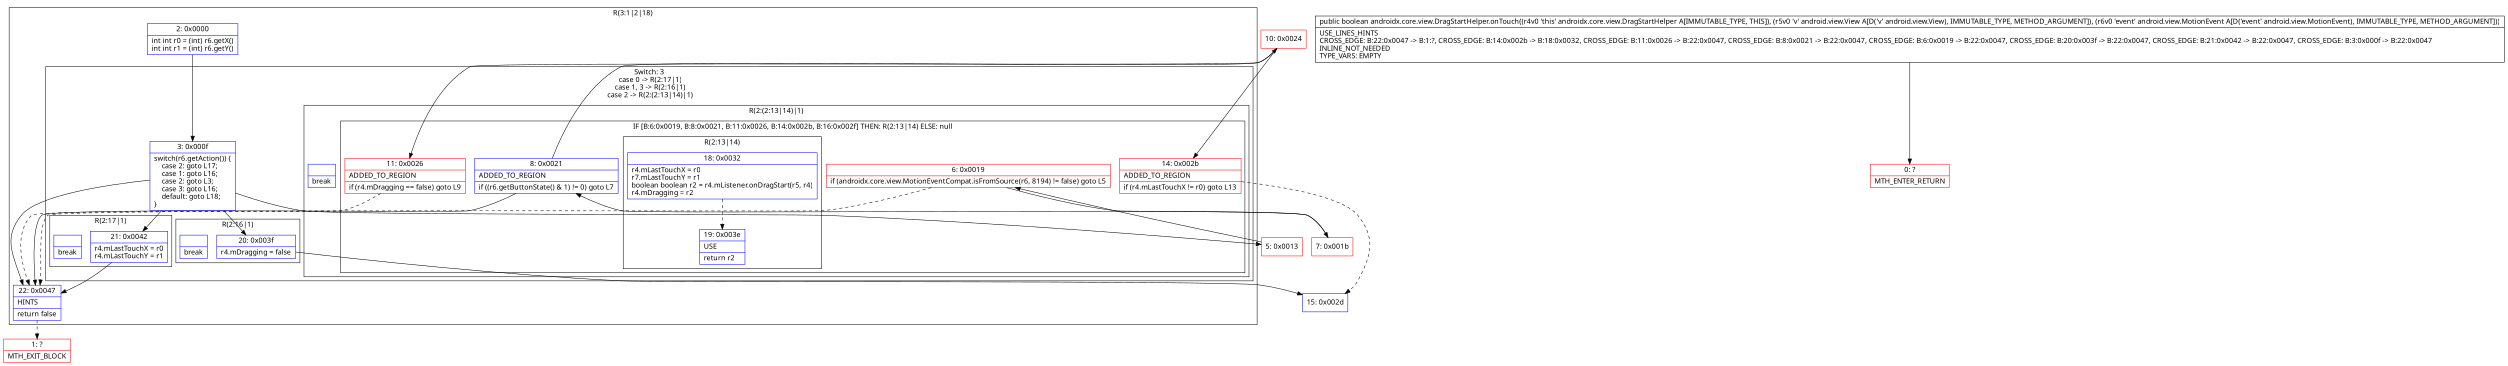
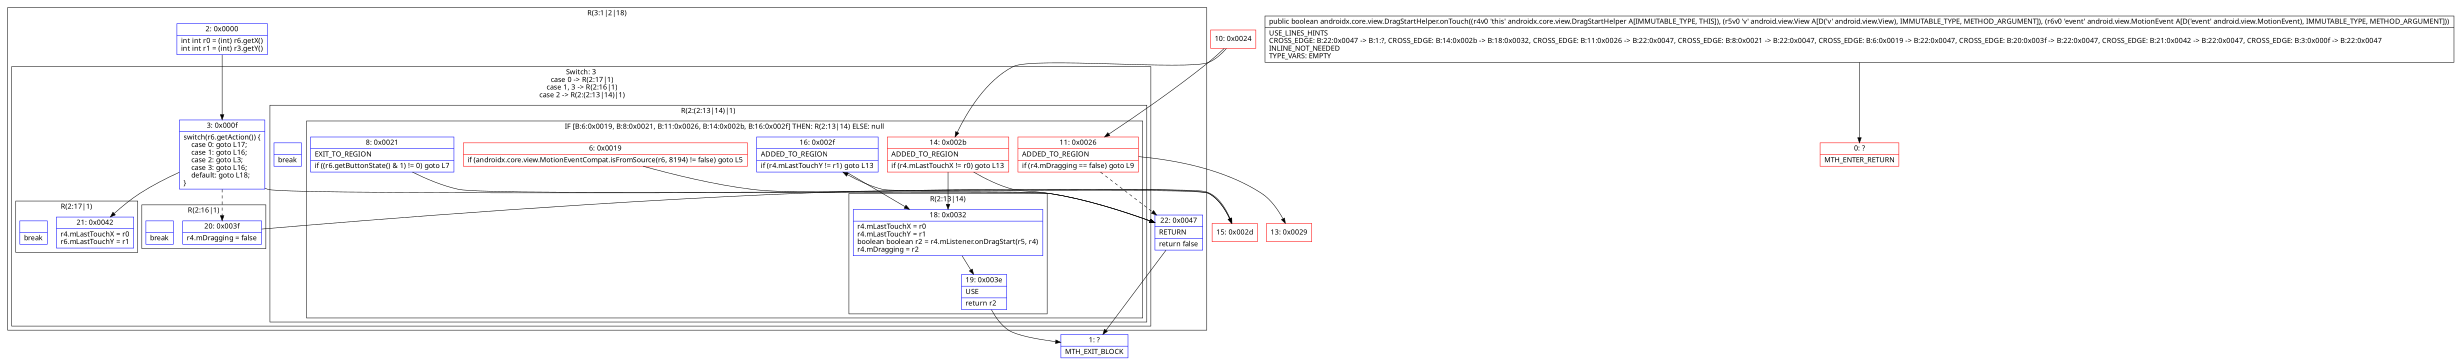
(193, 49) -> (222, 49)
(891, 64) -> none
none -> (817, 155)
(186, 166) -> (216, 145)
(513, 176) -> (343, 154)
(666, 178) -> (892, 234)
none -> (948, 187)
(1342, 204) -> (1106, 190)
(722, 208) -> (966, 263)
(482, 211) -> (897, 191)
(235, 222) -> (222, 202)
none -> (1289, 233)
(1282, 247) -> none
(1332, 247) -> none
(129, 256) -> (95, 242)
(91, 278) -> none
(28, 302) -> (1173, 232)
(1325, 303) -> (1235, 233)
(37, 328) -> (1136, 290)
none -> (1018, 334)
(37, 351) -> (1094, 346)
